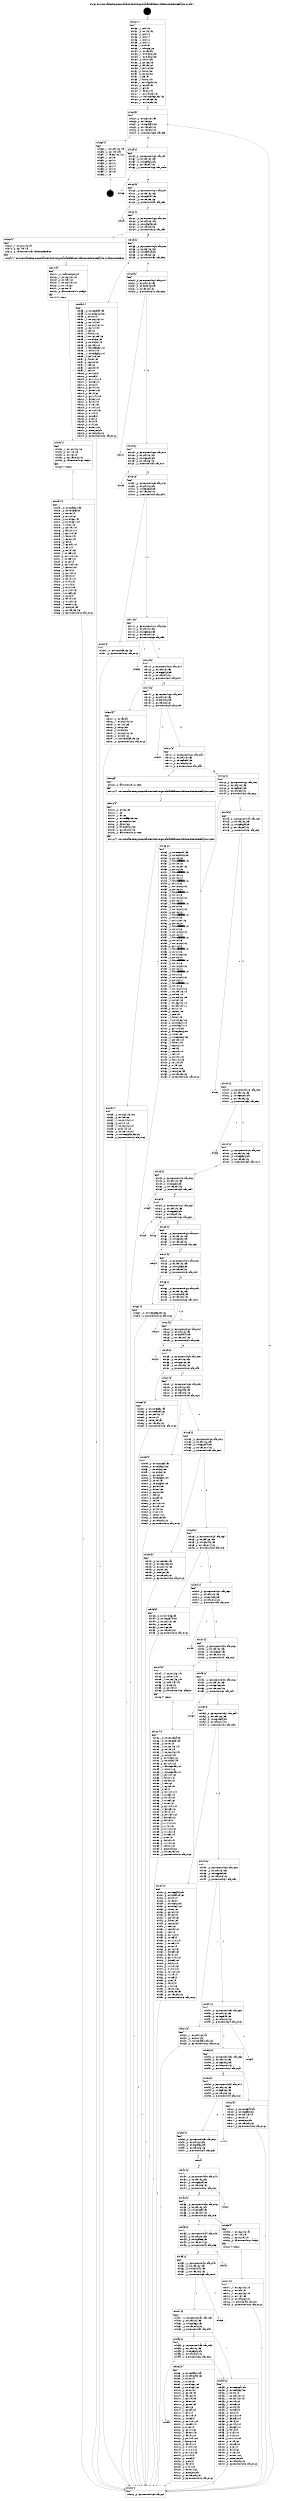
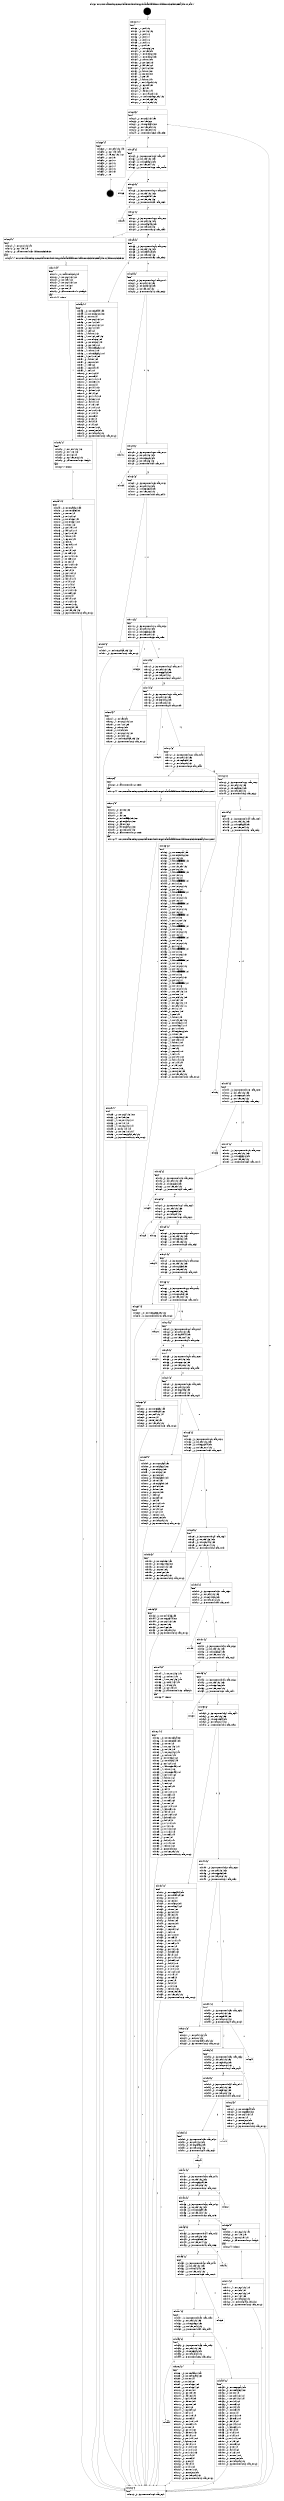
(218, 2368) -> (193, 2362)
